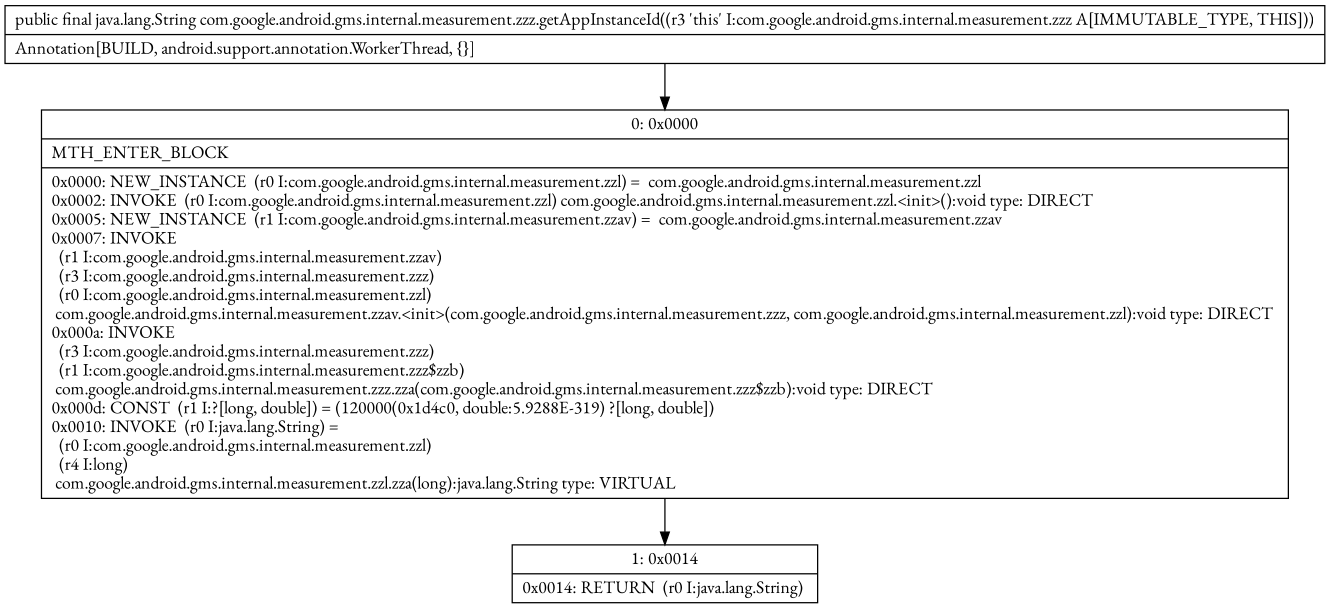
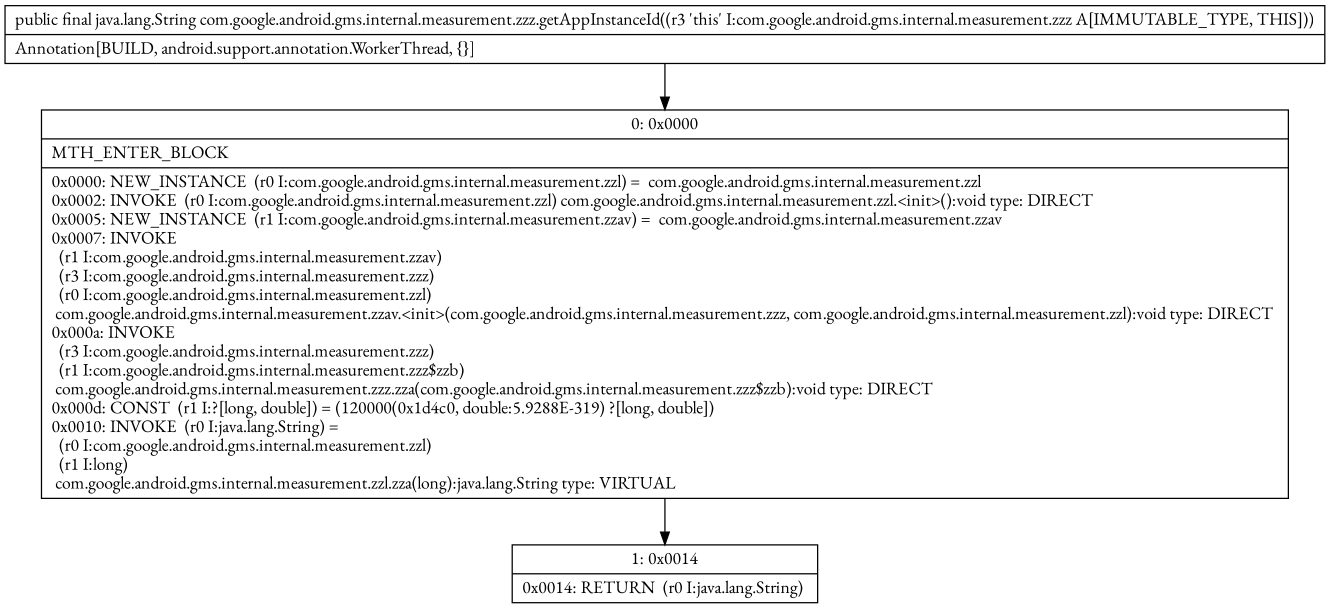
(90, 464) -> (90, 464)
